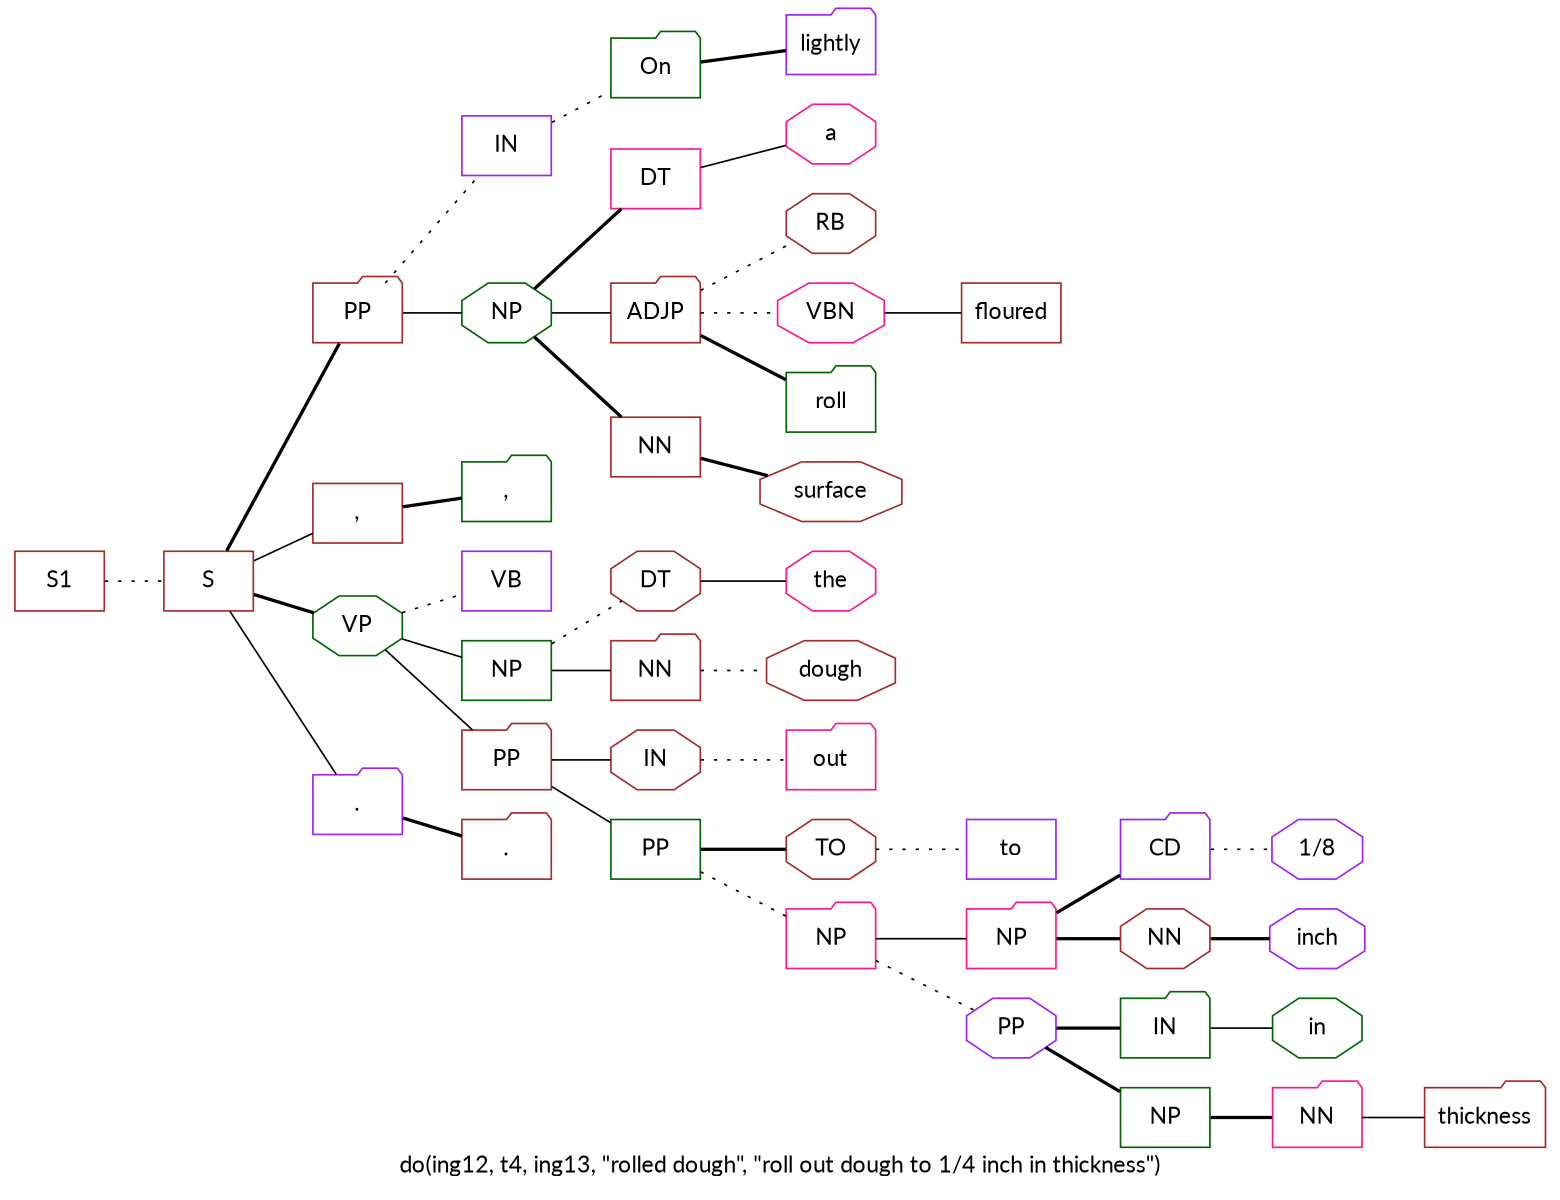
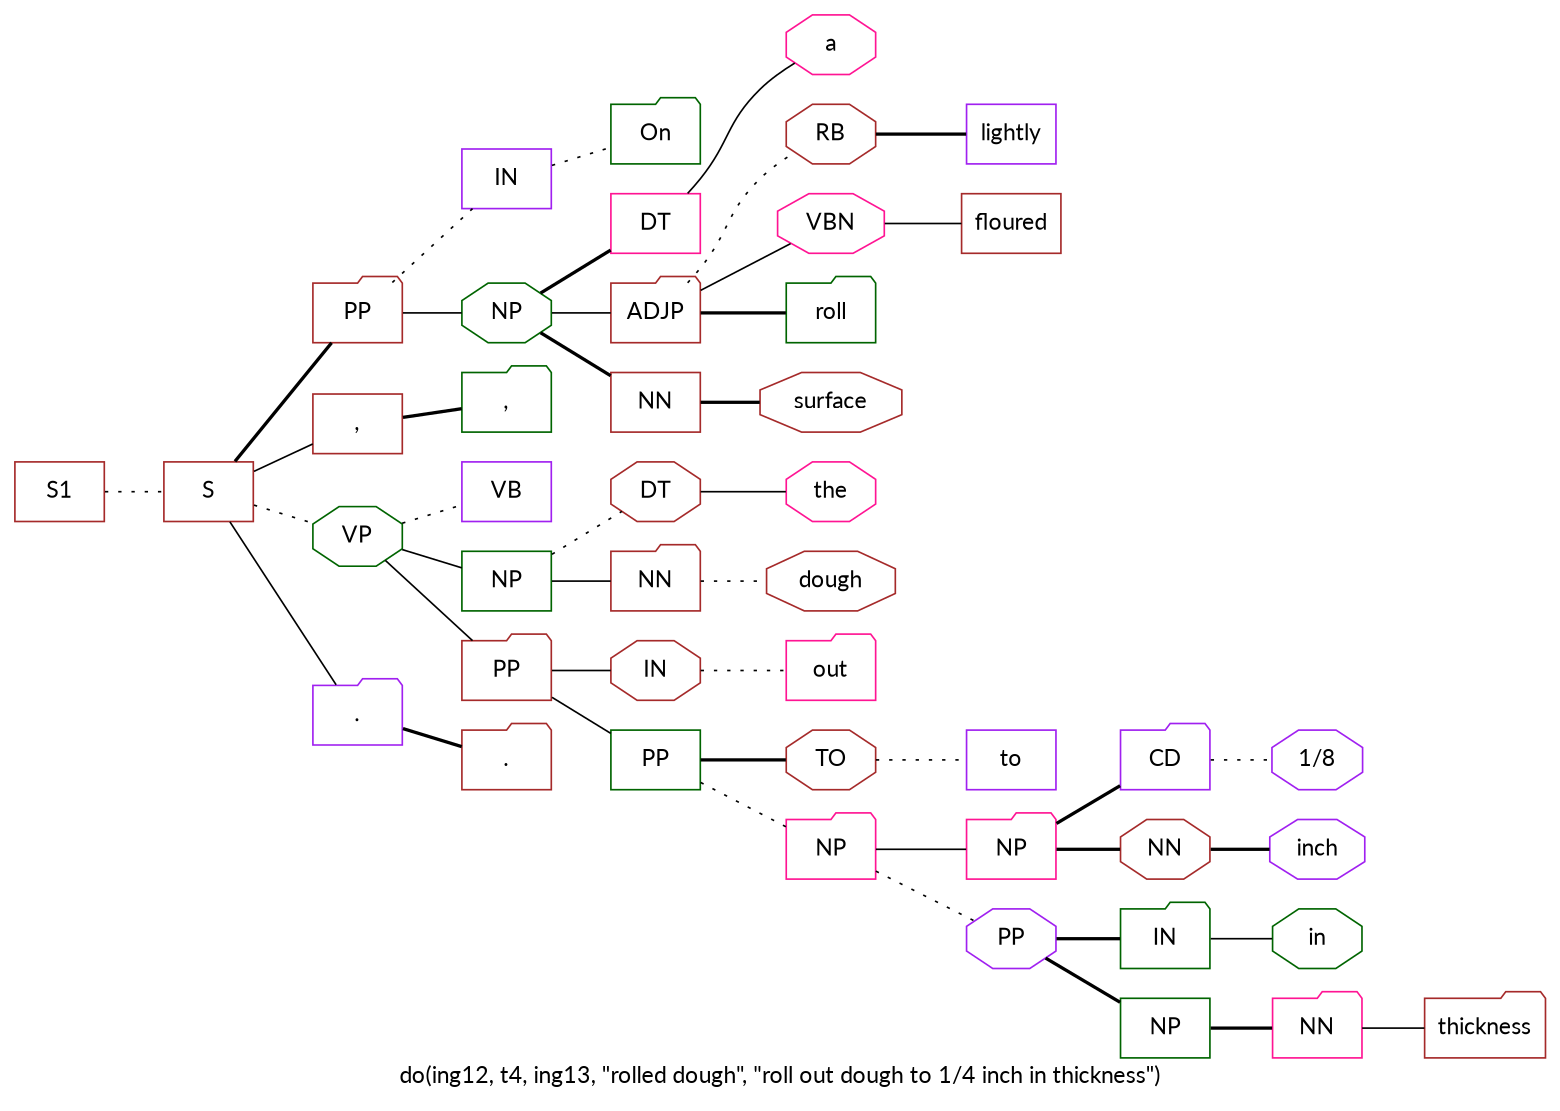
(831, 45) -> (1011, 134)
(743, 56) -> (921, 134)
(739, 313) -> (746, 267)
(284, 604) -> (284, 514)
